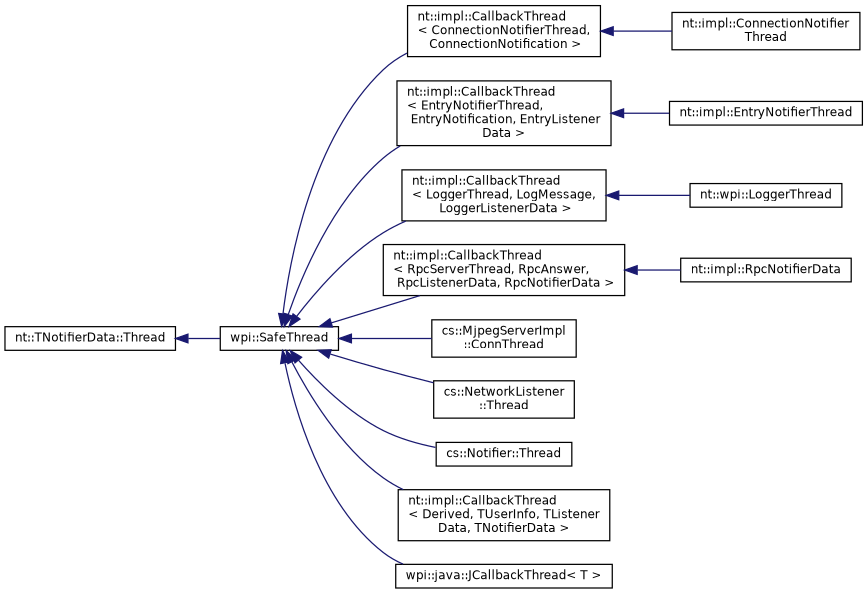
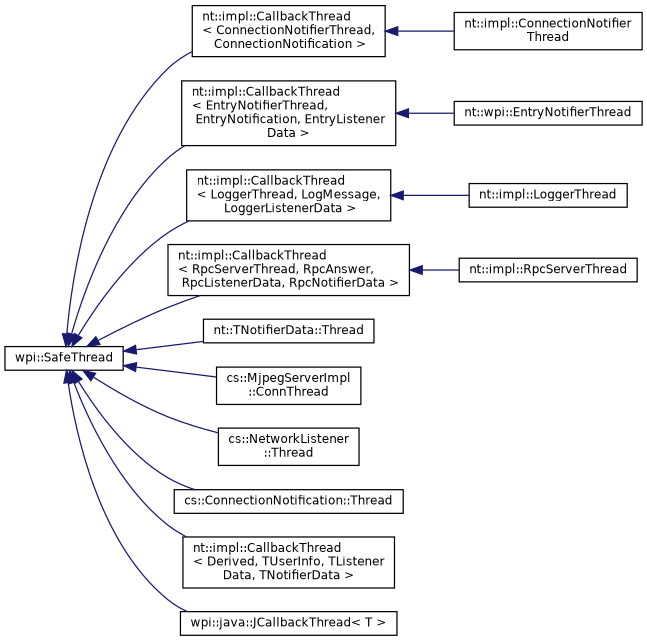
(766, 113) -> (548, 113)
(766, 195) -> (548, 195)
(766, 270) -> (548, 270)
(204, 338) -> (170, 346)
(504, 454) -> (289, 502)
